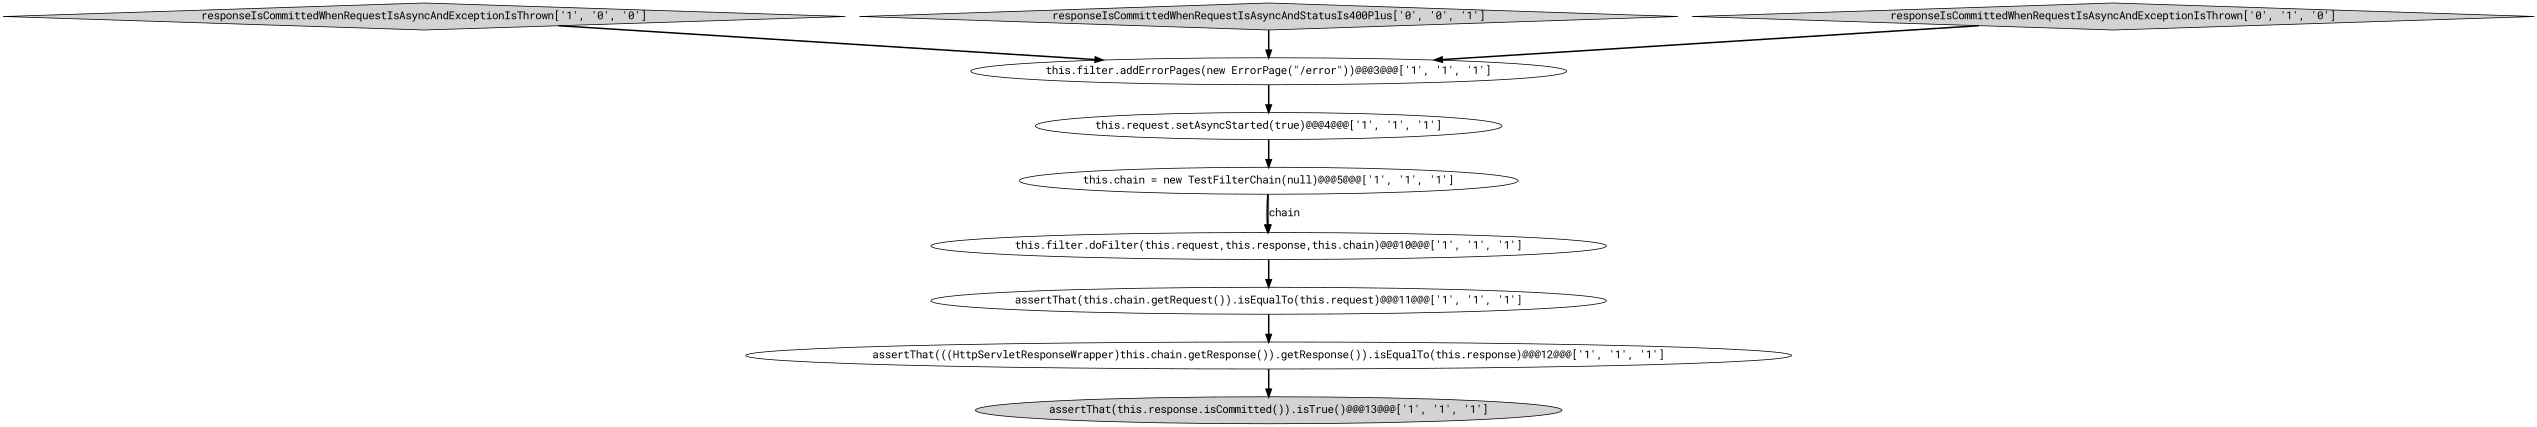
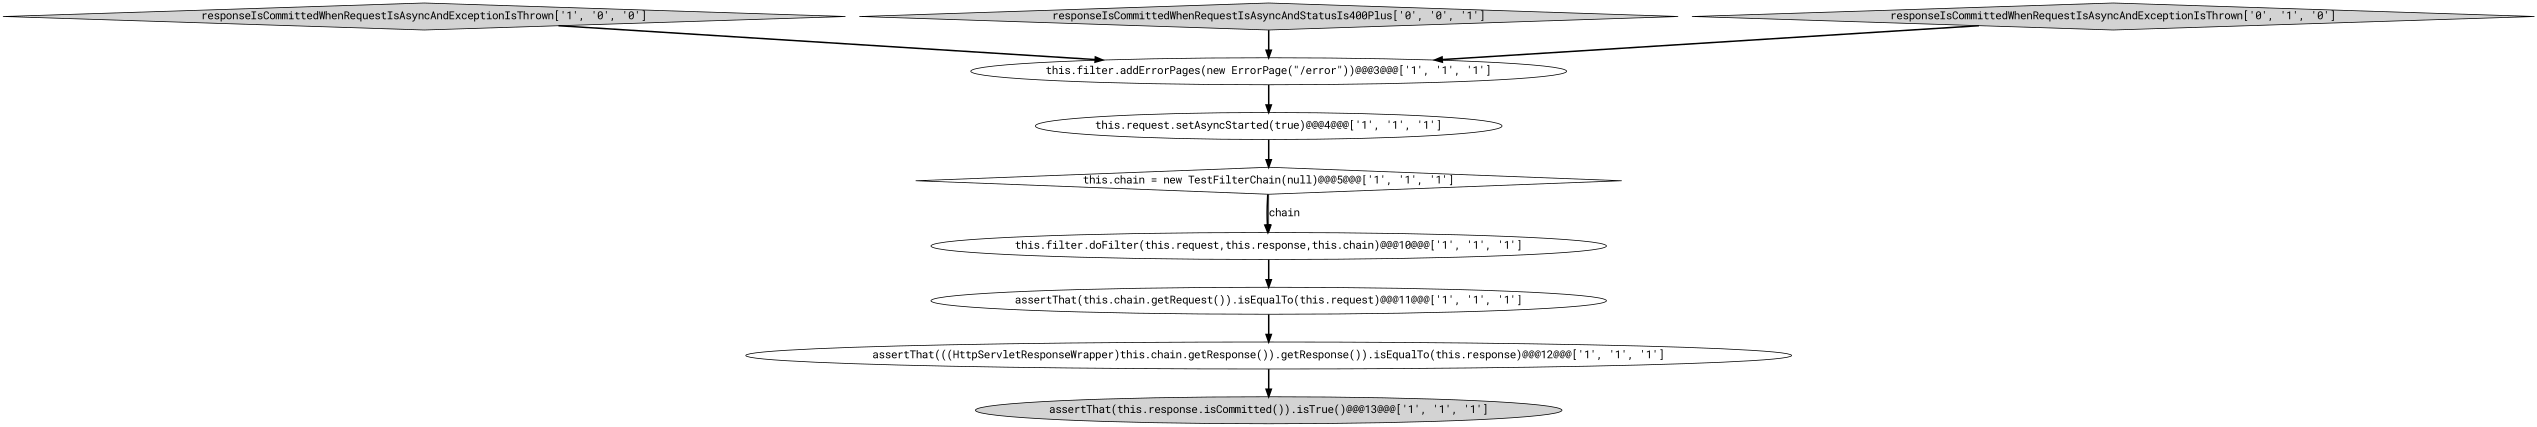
(1269, 181) -> (1269, 181)
